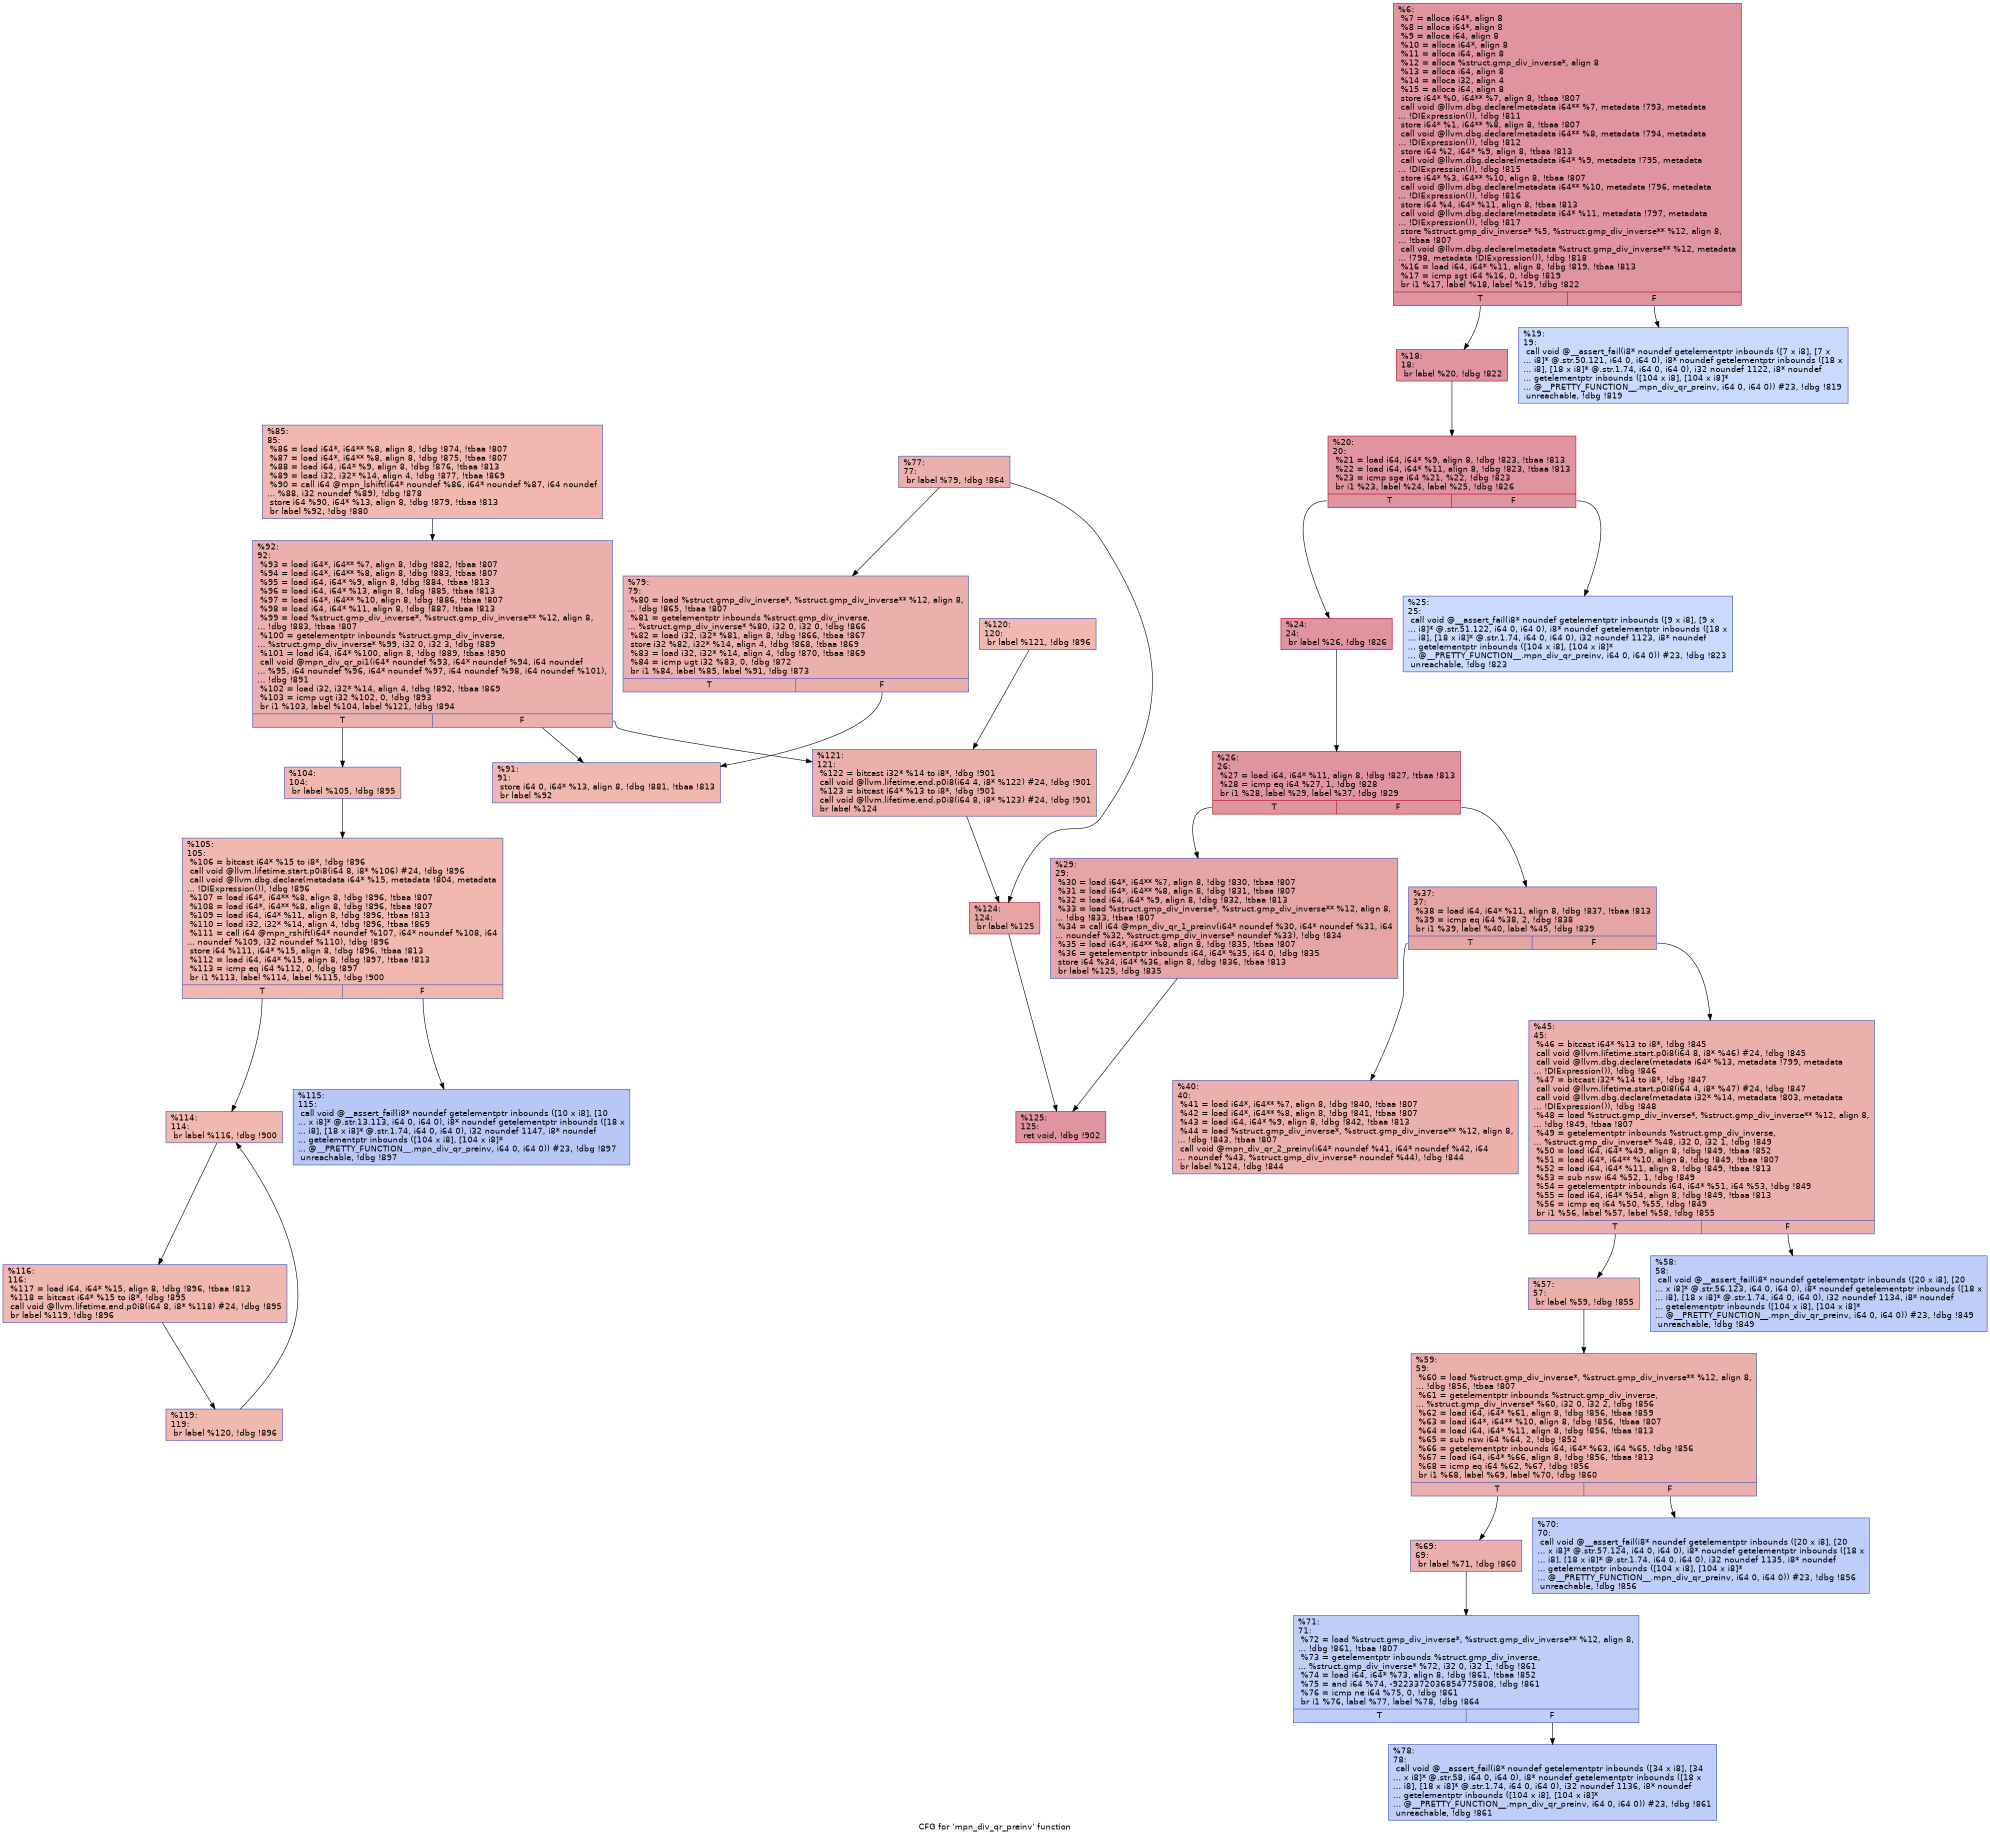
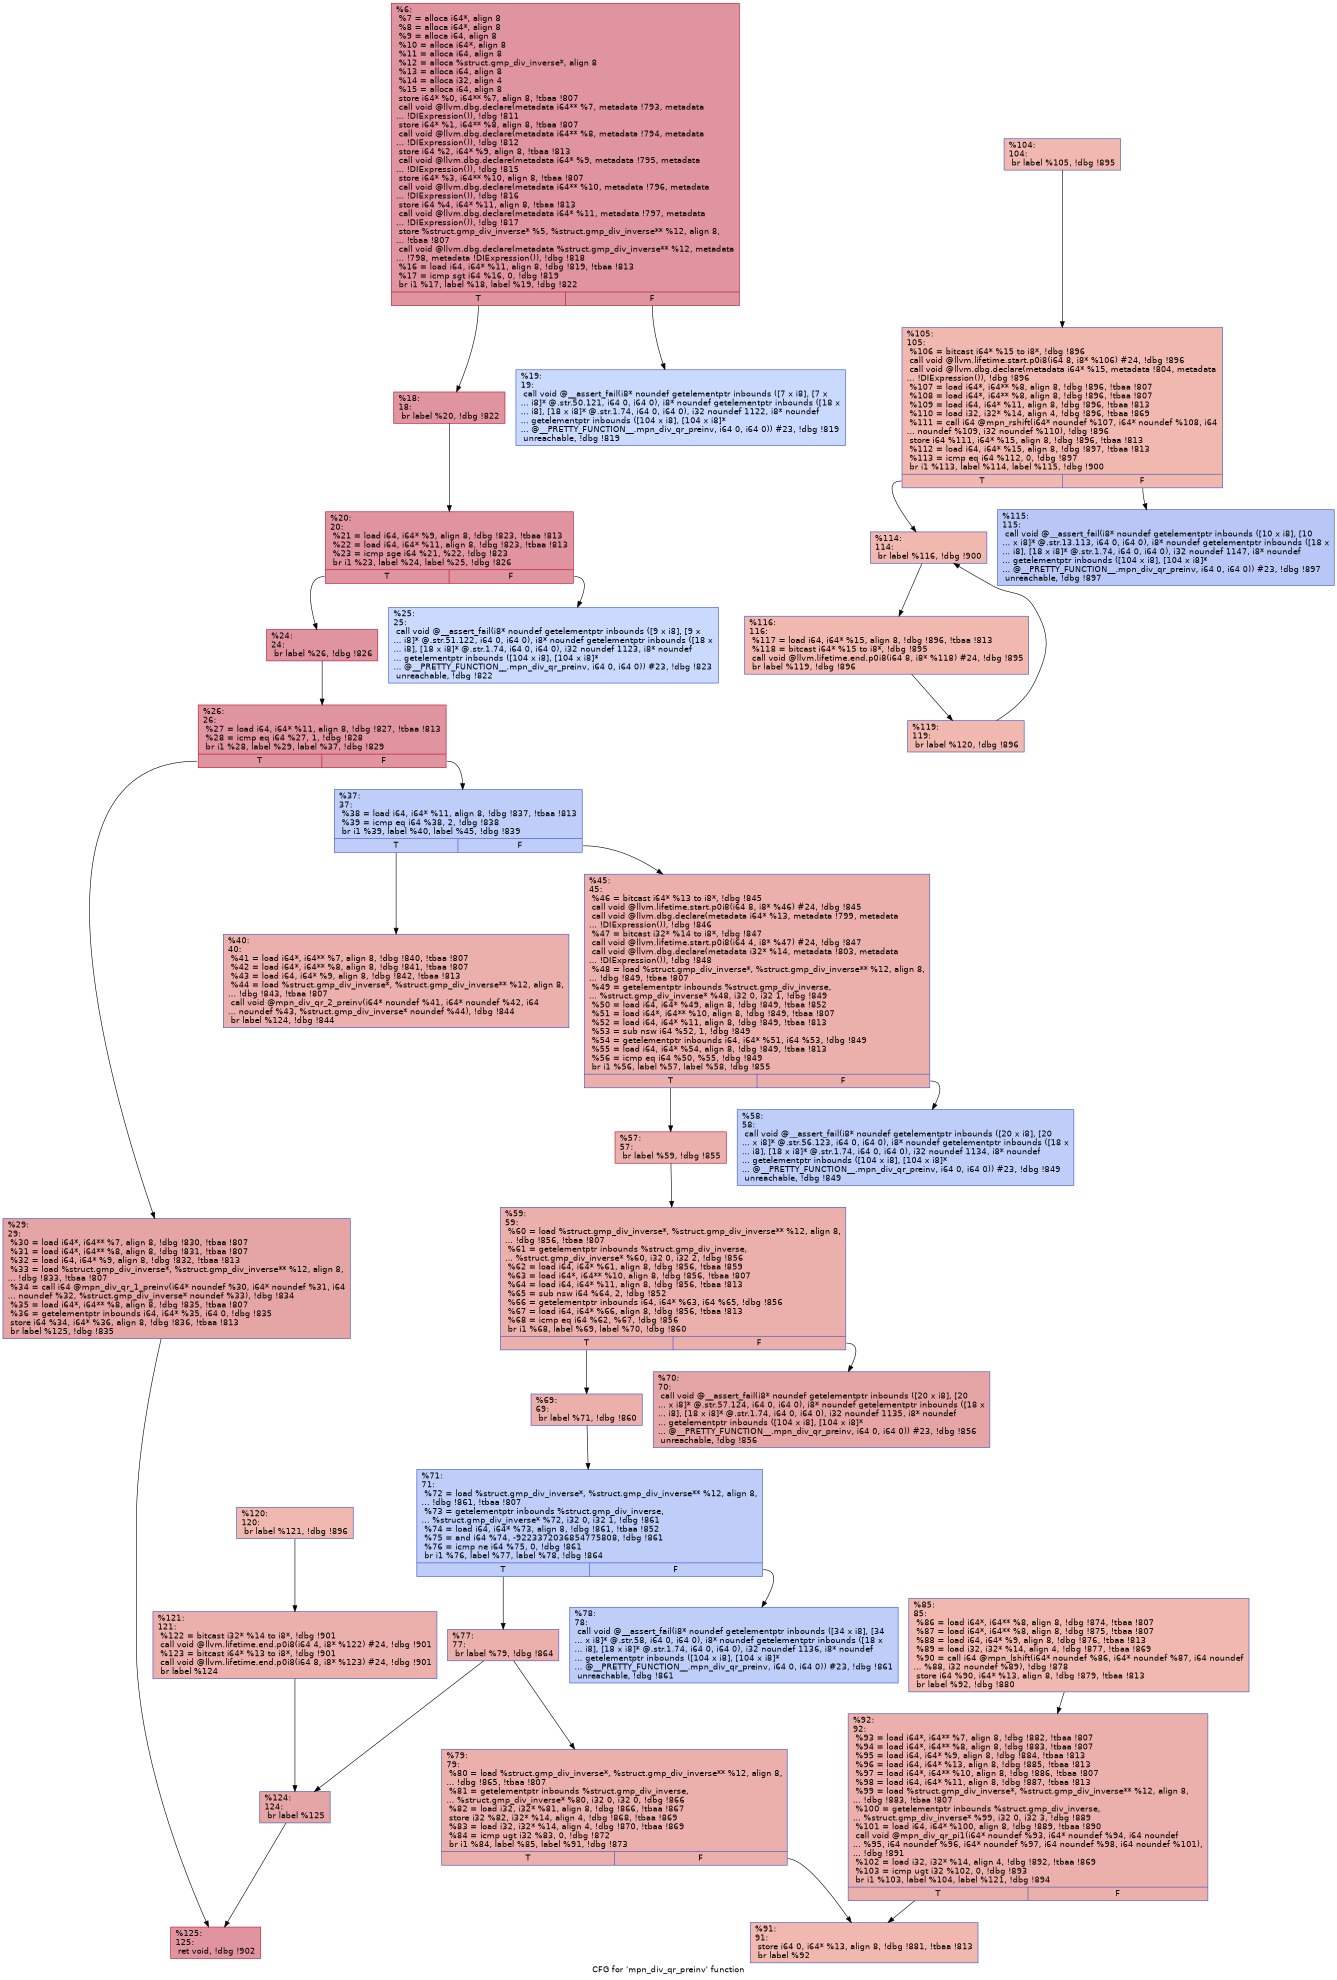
(1458, 665) -> (443, 676)
(343, 744) -> none
(707, 746) -> none
(1005, 918) -> (295, 1807)
(1532, 918) -> (458, 821)
(1584, 1294) -> (671, 1148)
(1701, 1556) -> (822, 1410)
none -> (503, 1600)
